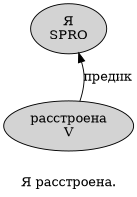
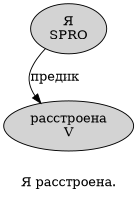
(84, 82) -> (31, 71)
